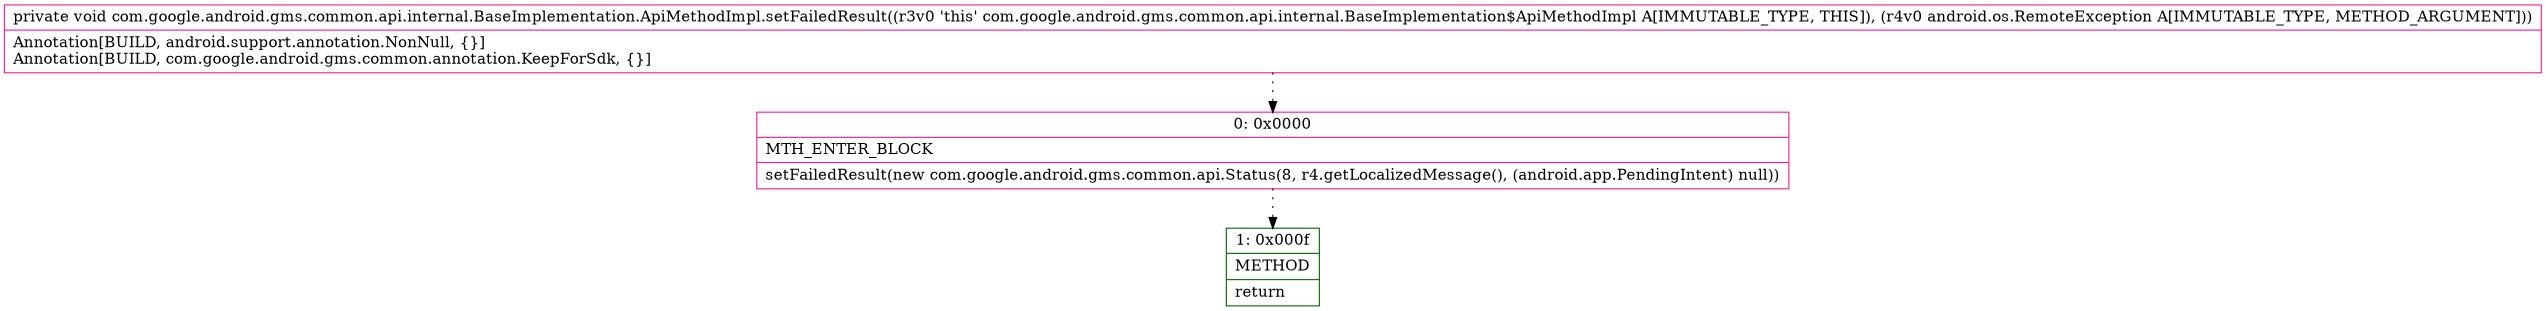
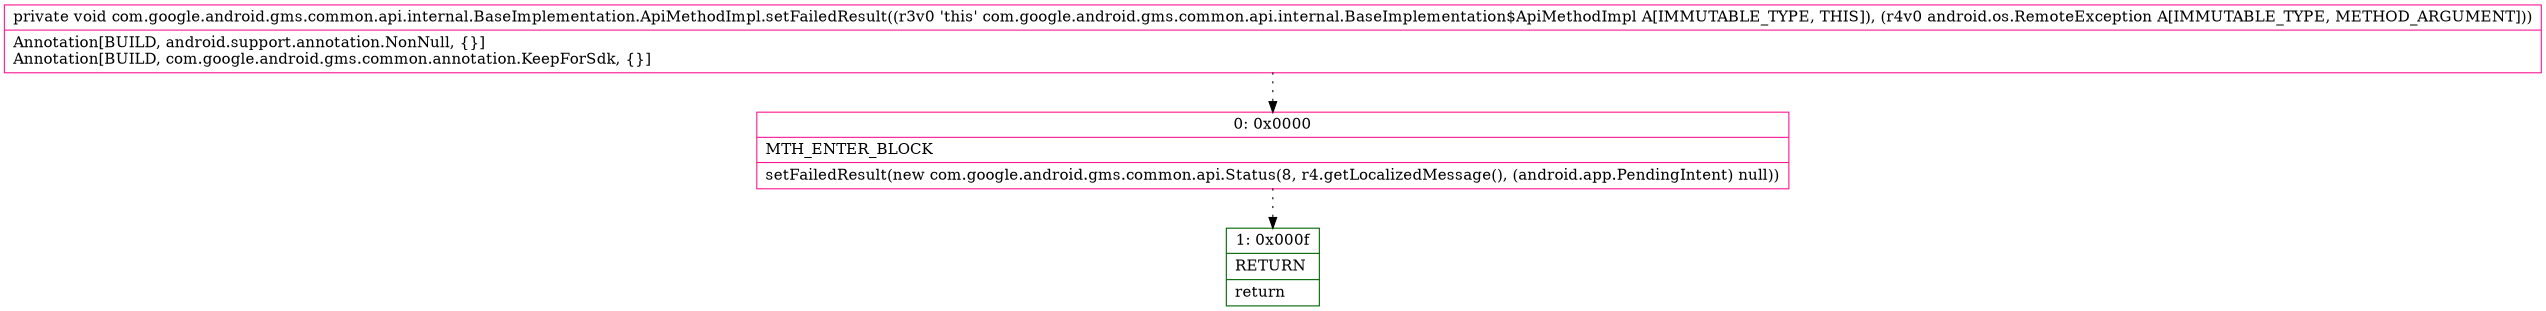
(1273, 266) -> (1271, 266)
